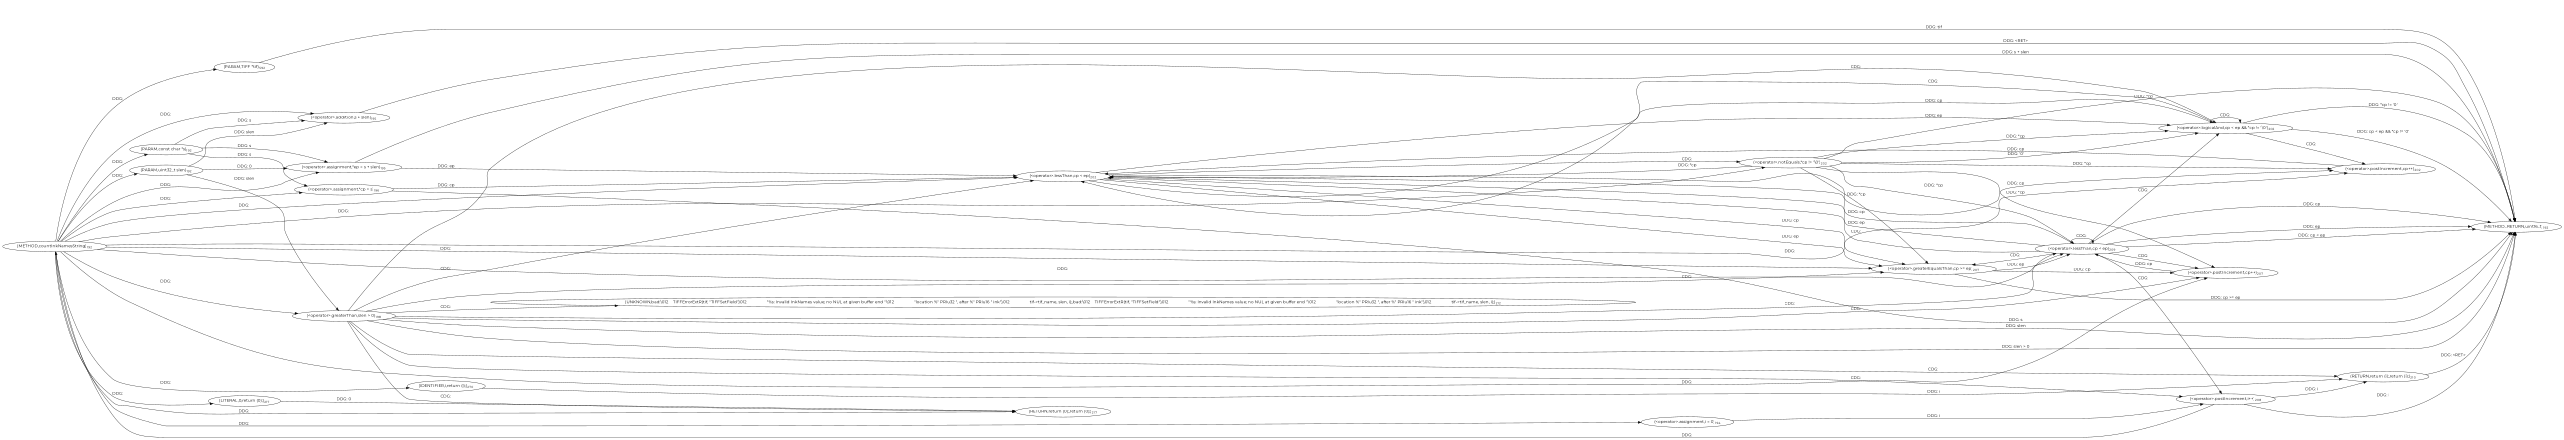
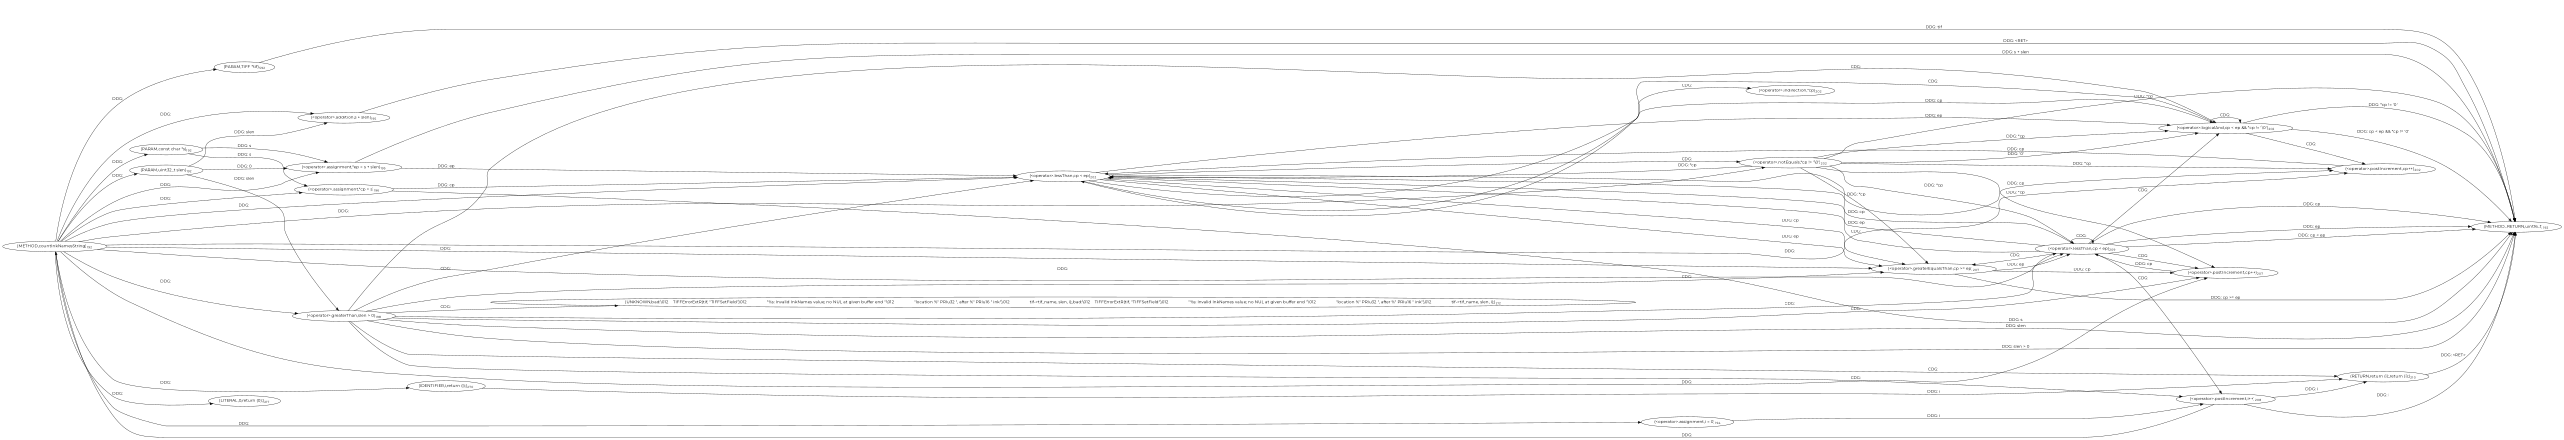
none -> (1790, 91)
(236, 126) -> none
(1063, 412) -> none
